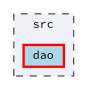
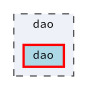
(44, 25) -> (44, 25)
